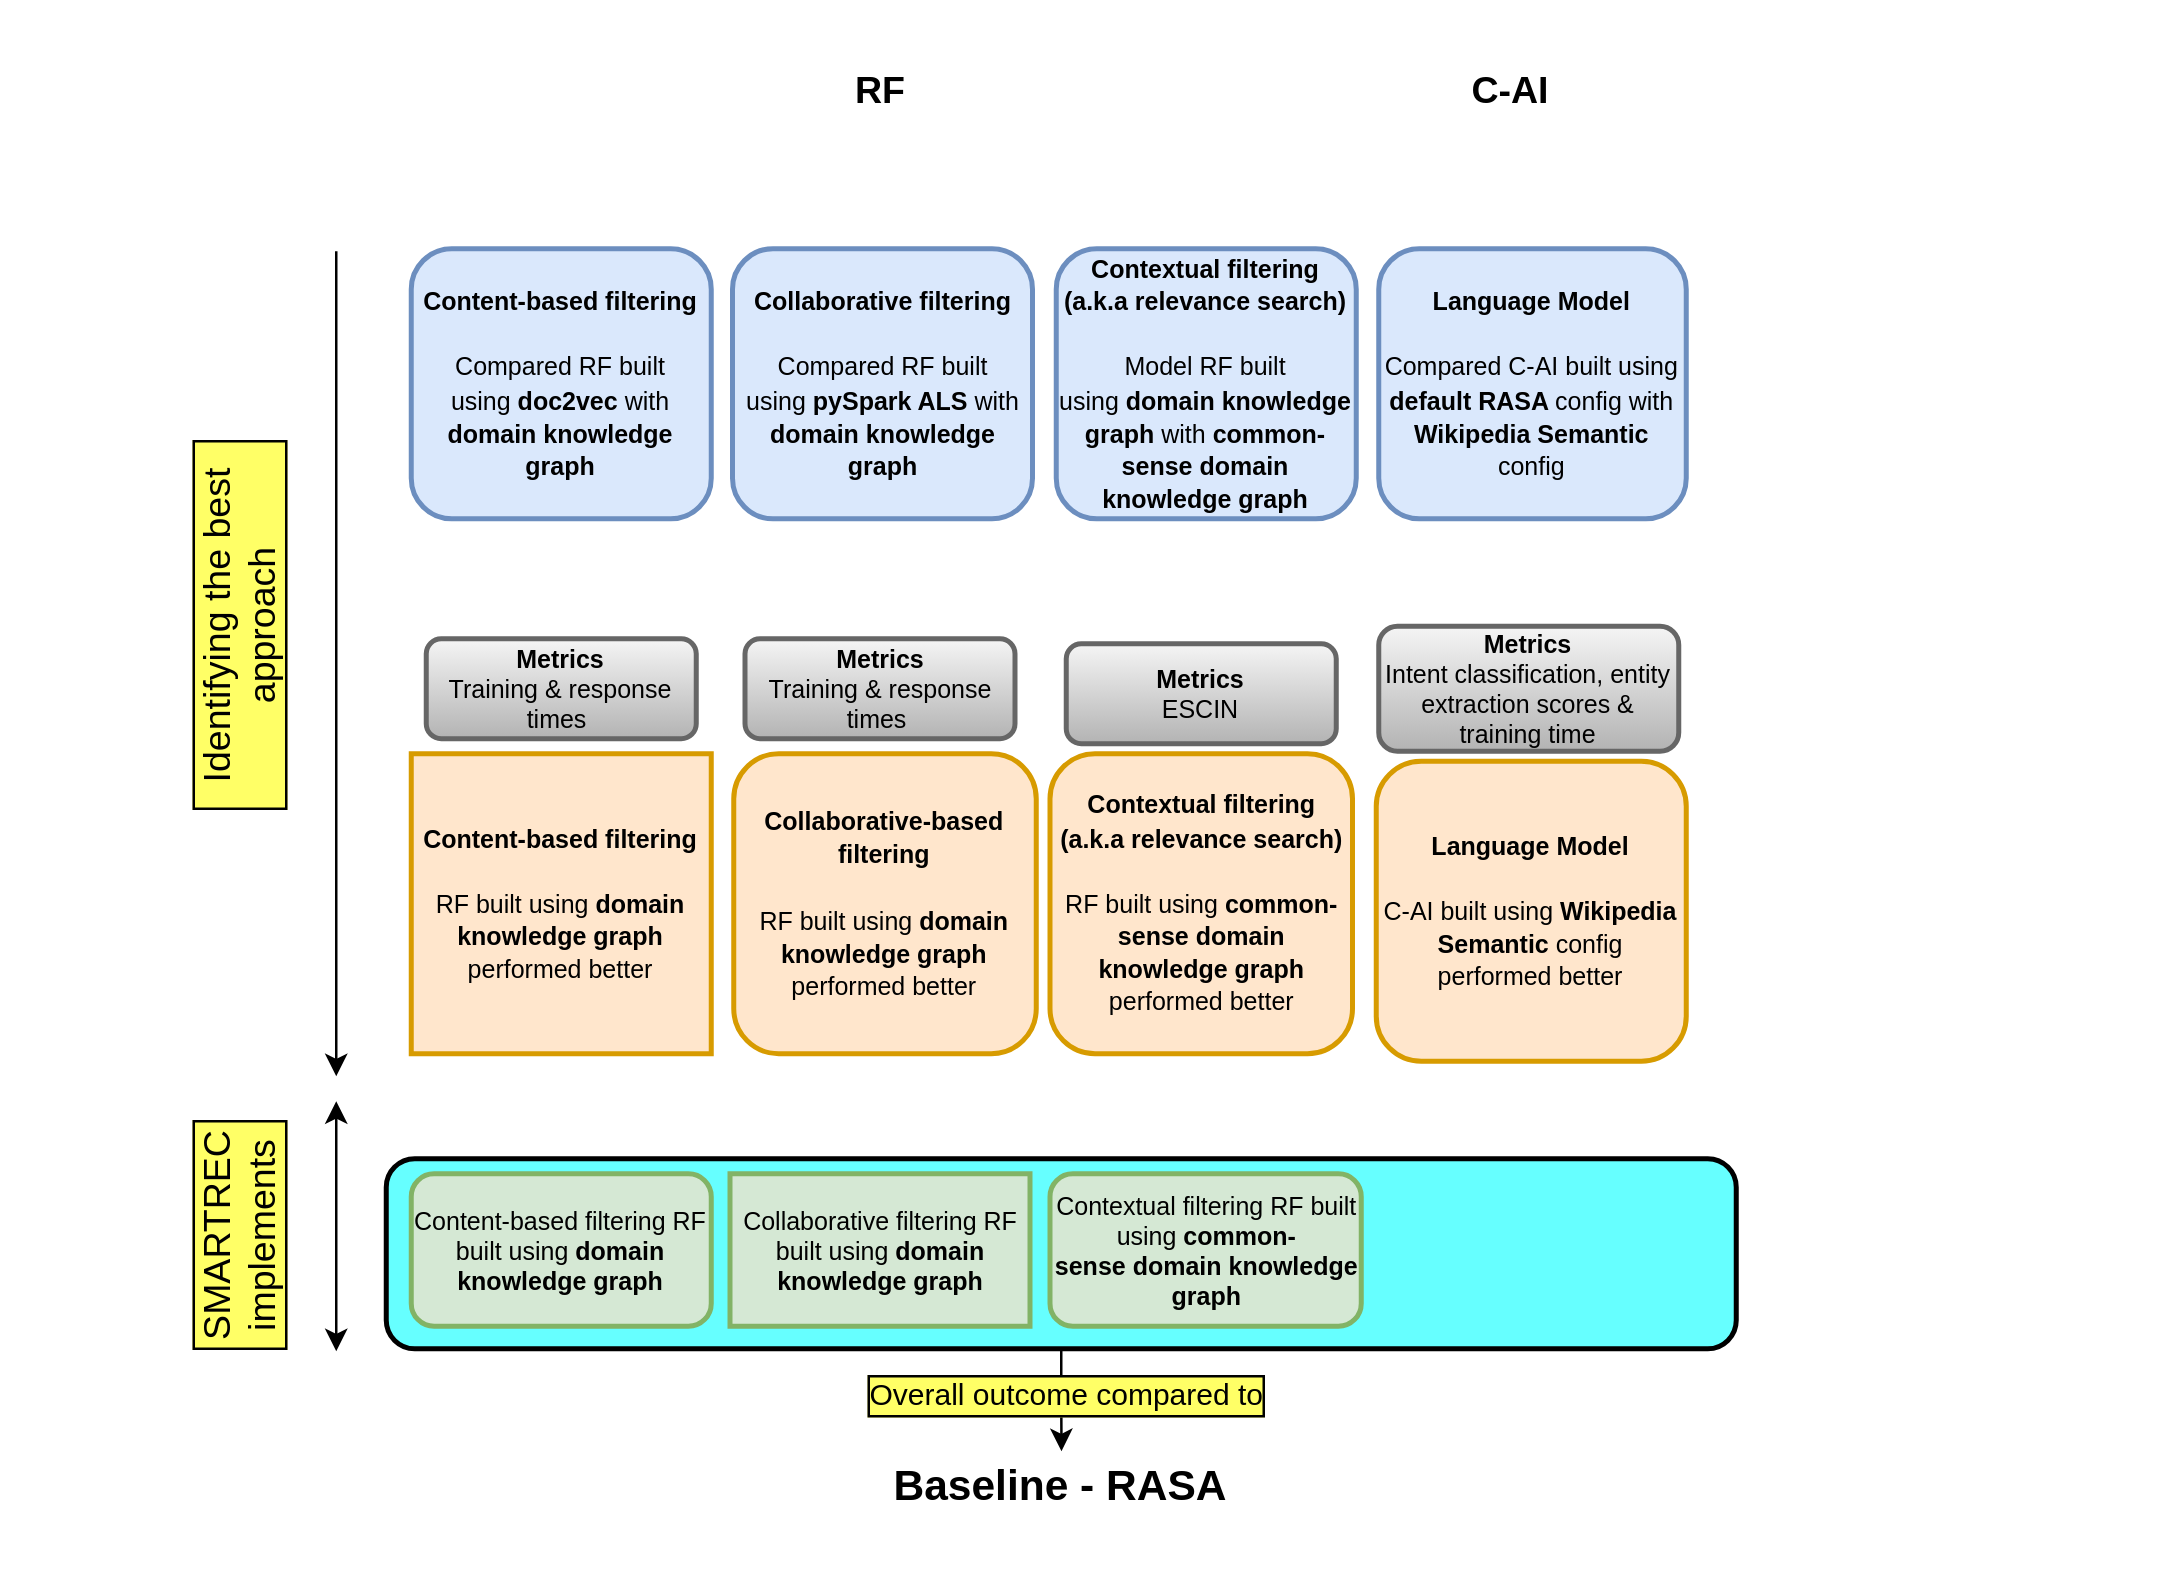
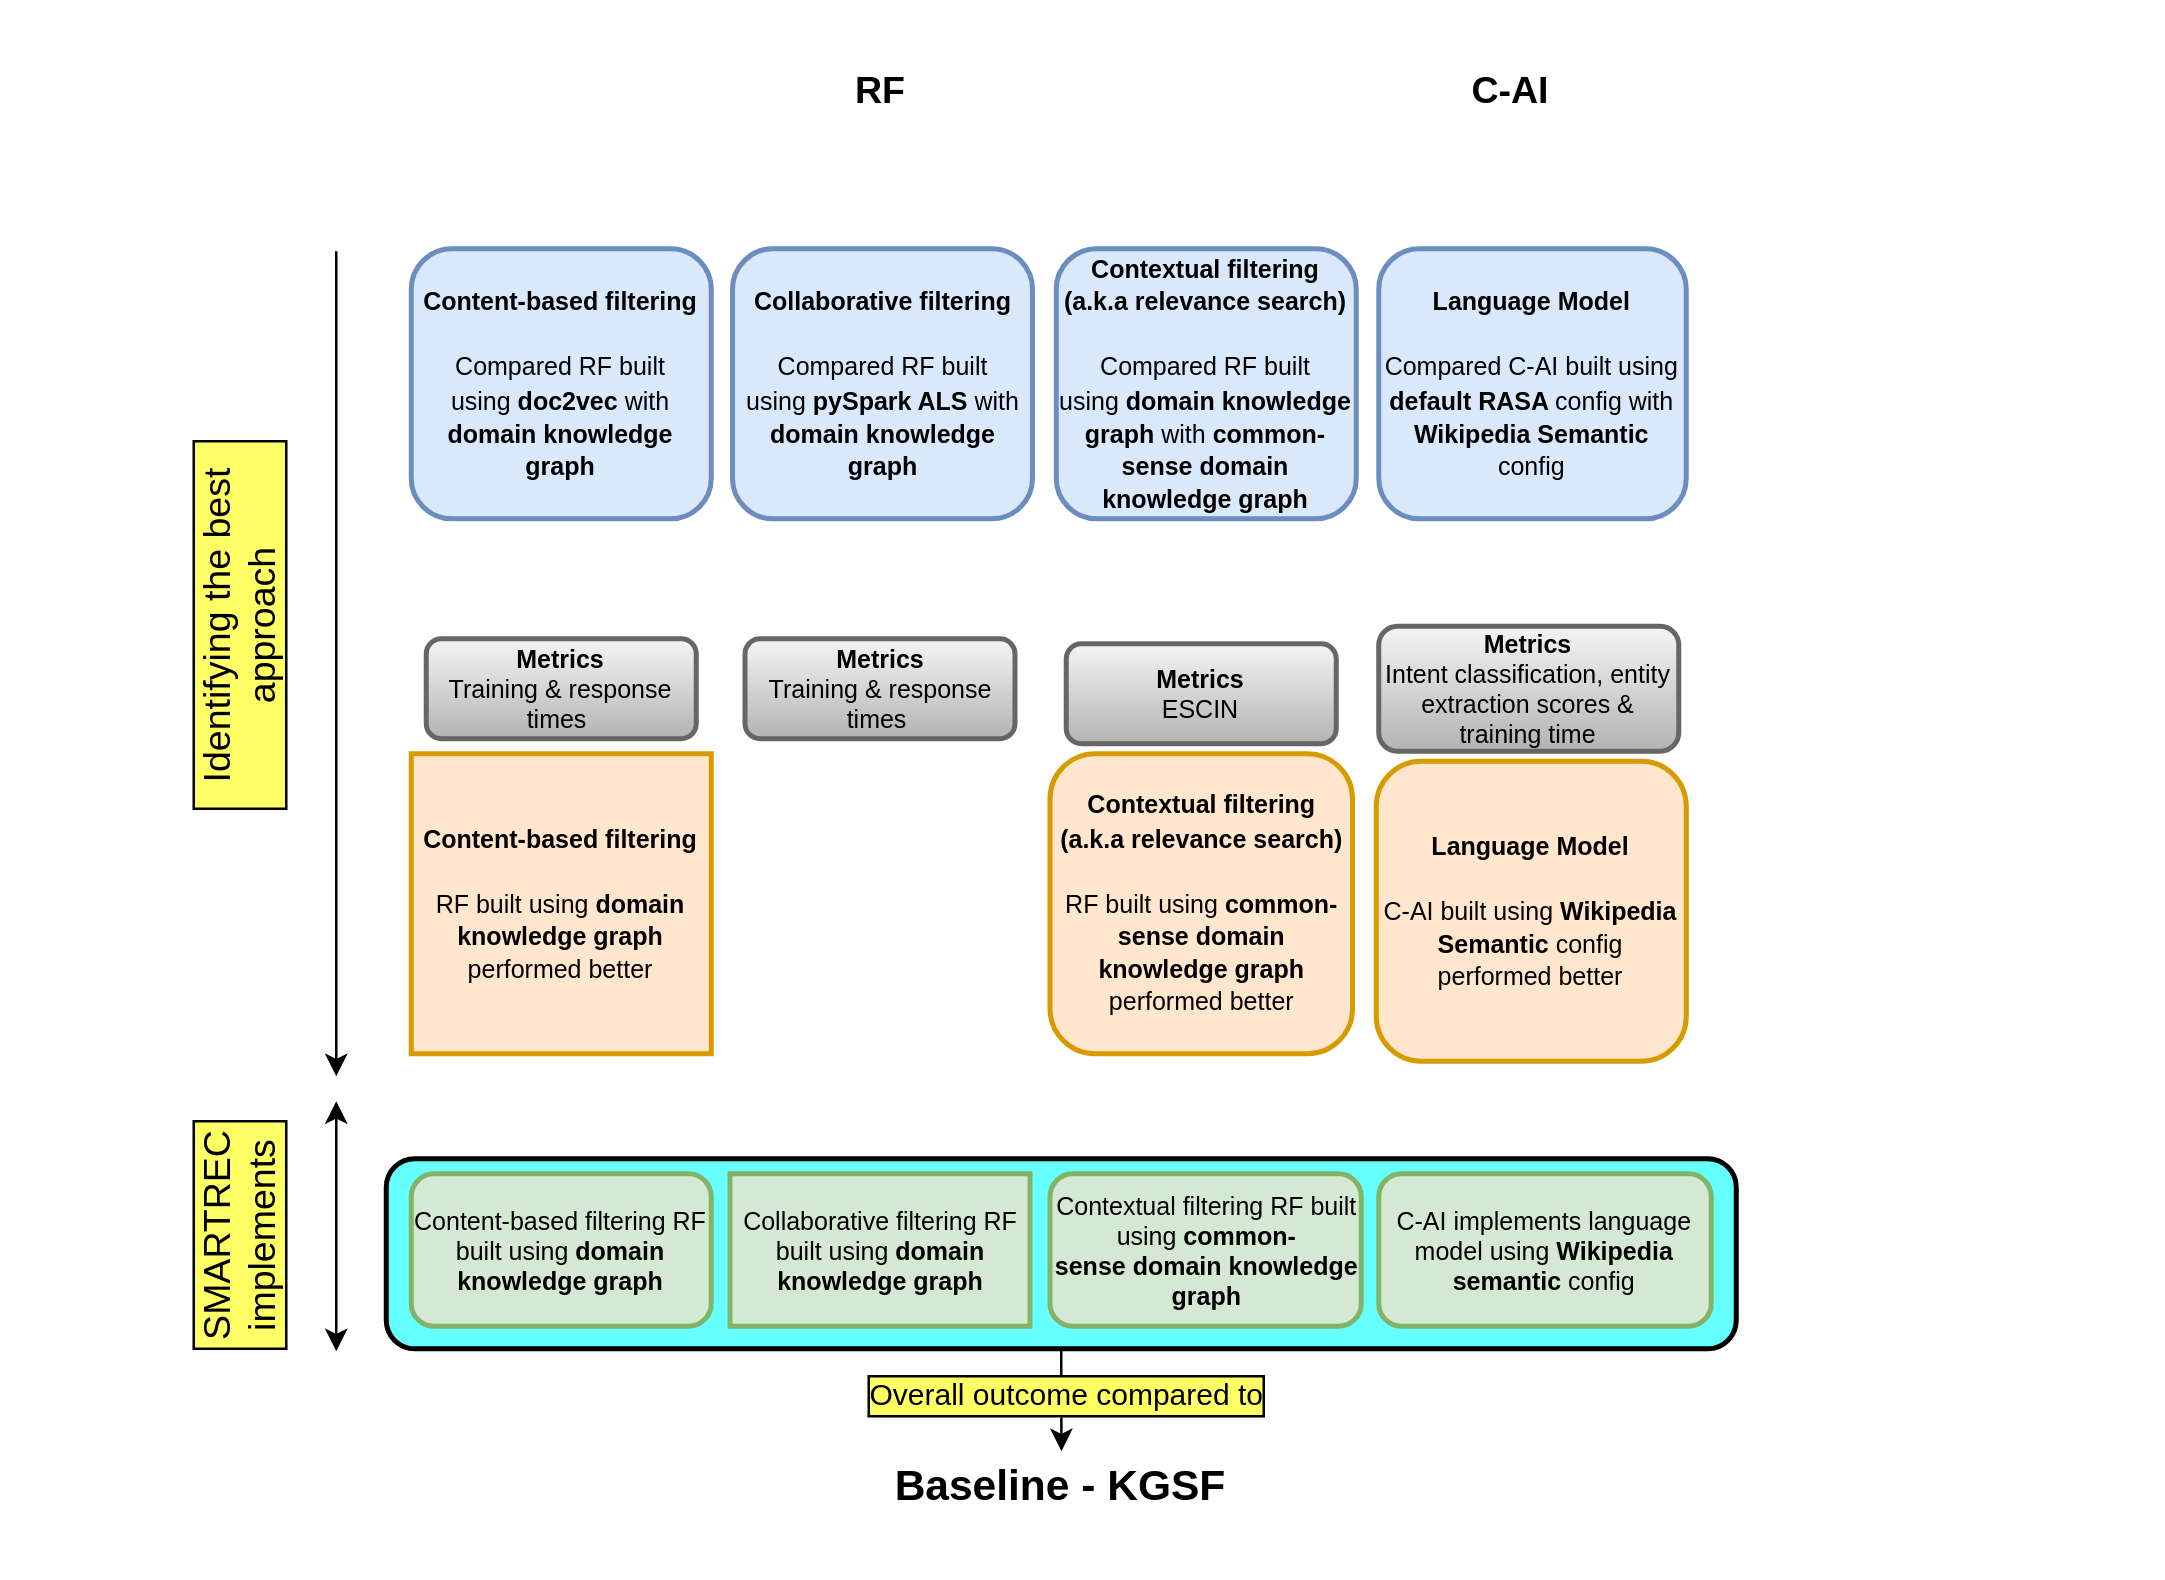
(1206, 384) -> (1206, 384)
(885, 904) -> none
none -> (1545, 1250)
(1061, 1489) -> (1061, 1489)
